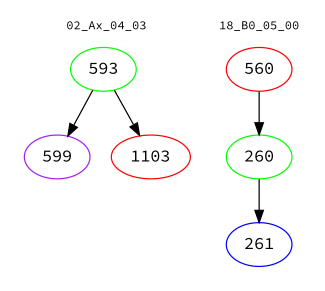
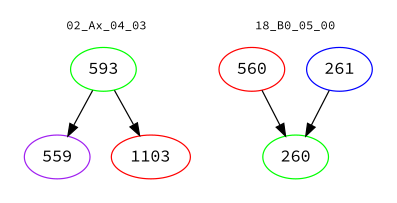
(57, 157) -> (57, 157)
(259, 195) -> (320, 108)
